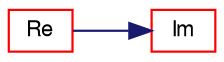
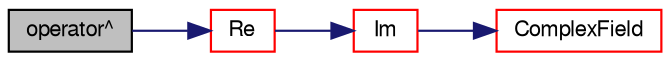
none -> (70, 31)
none -> (579, 31)
